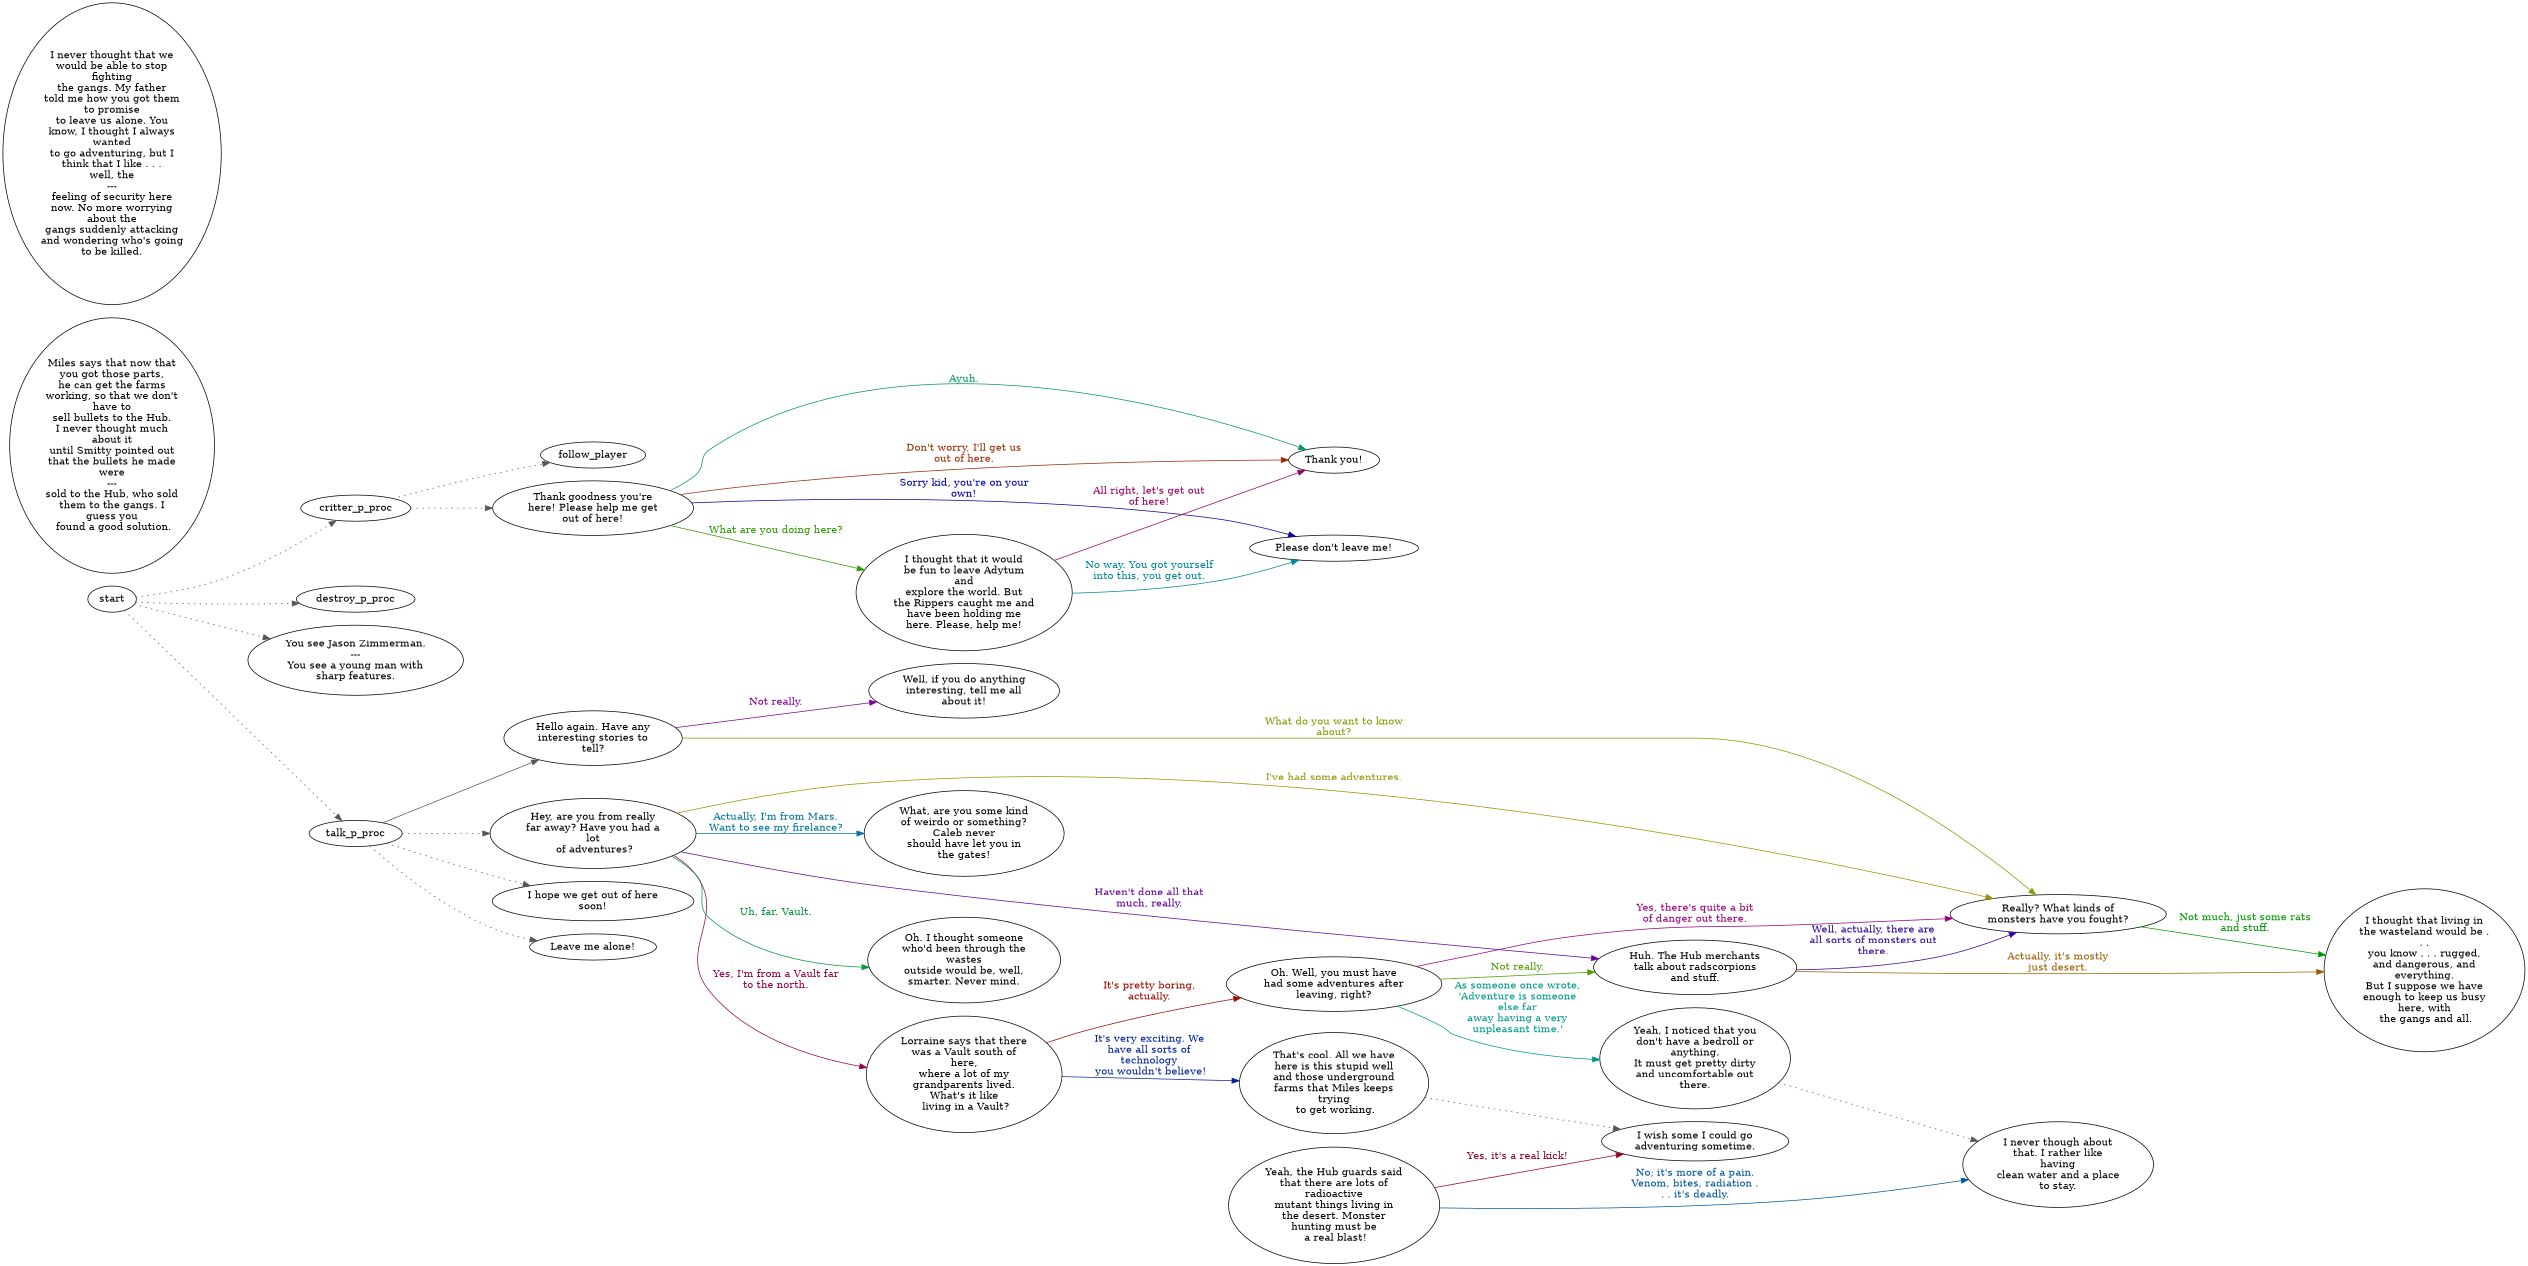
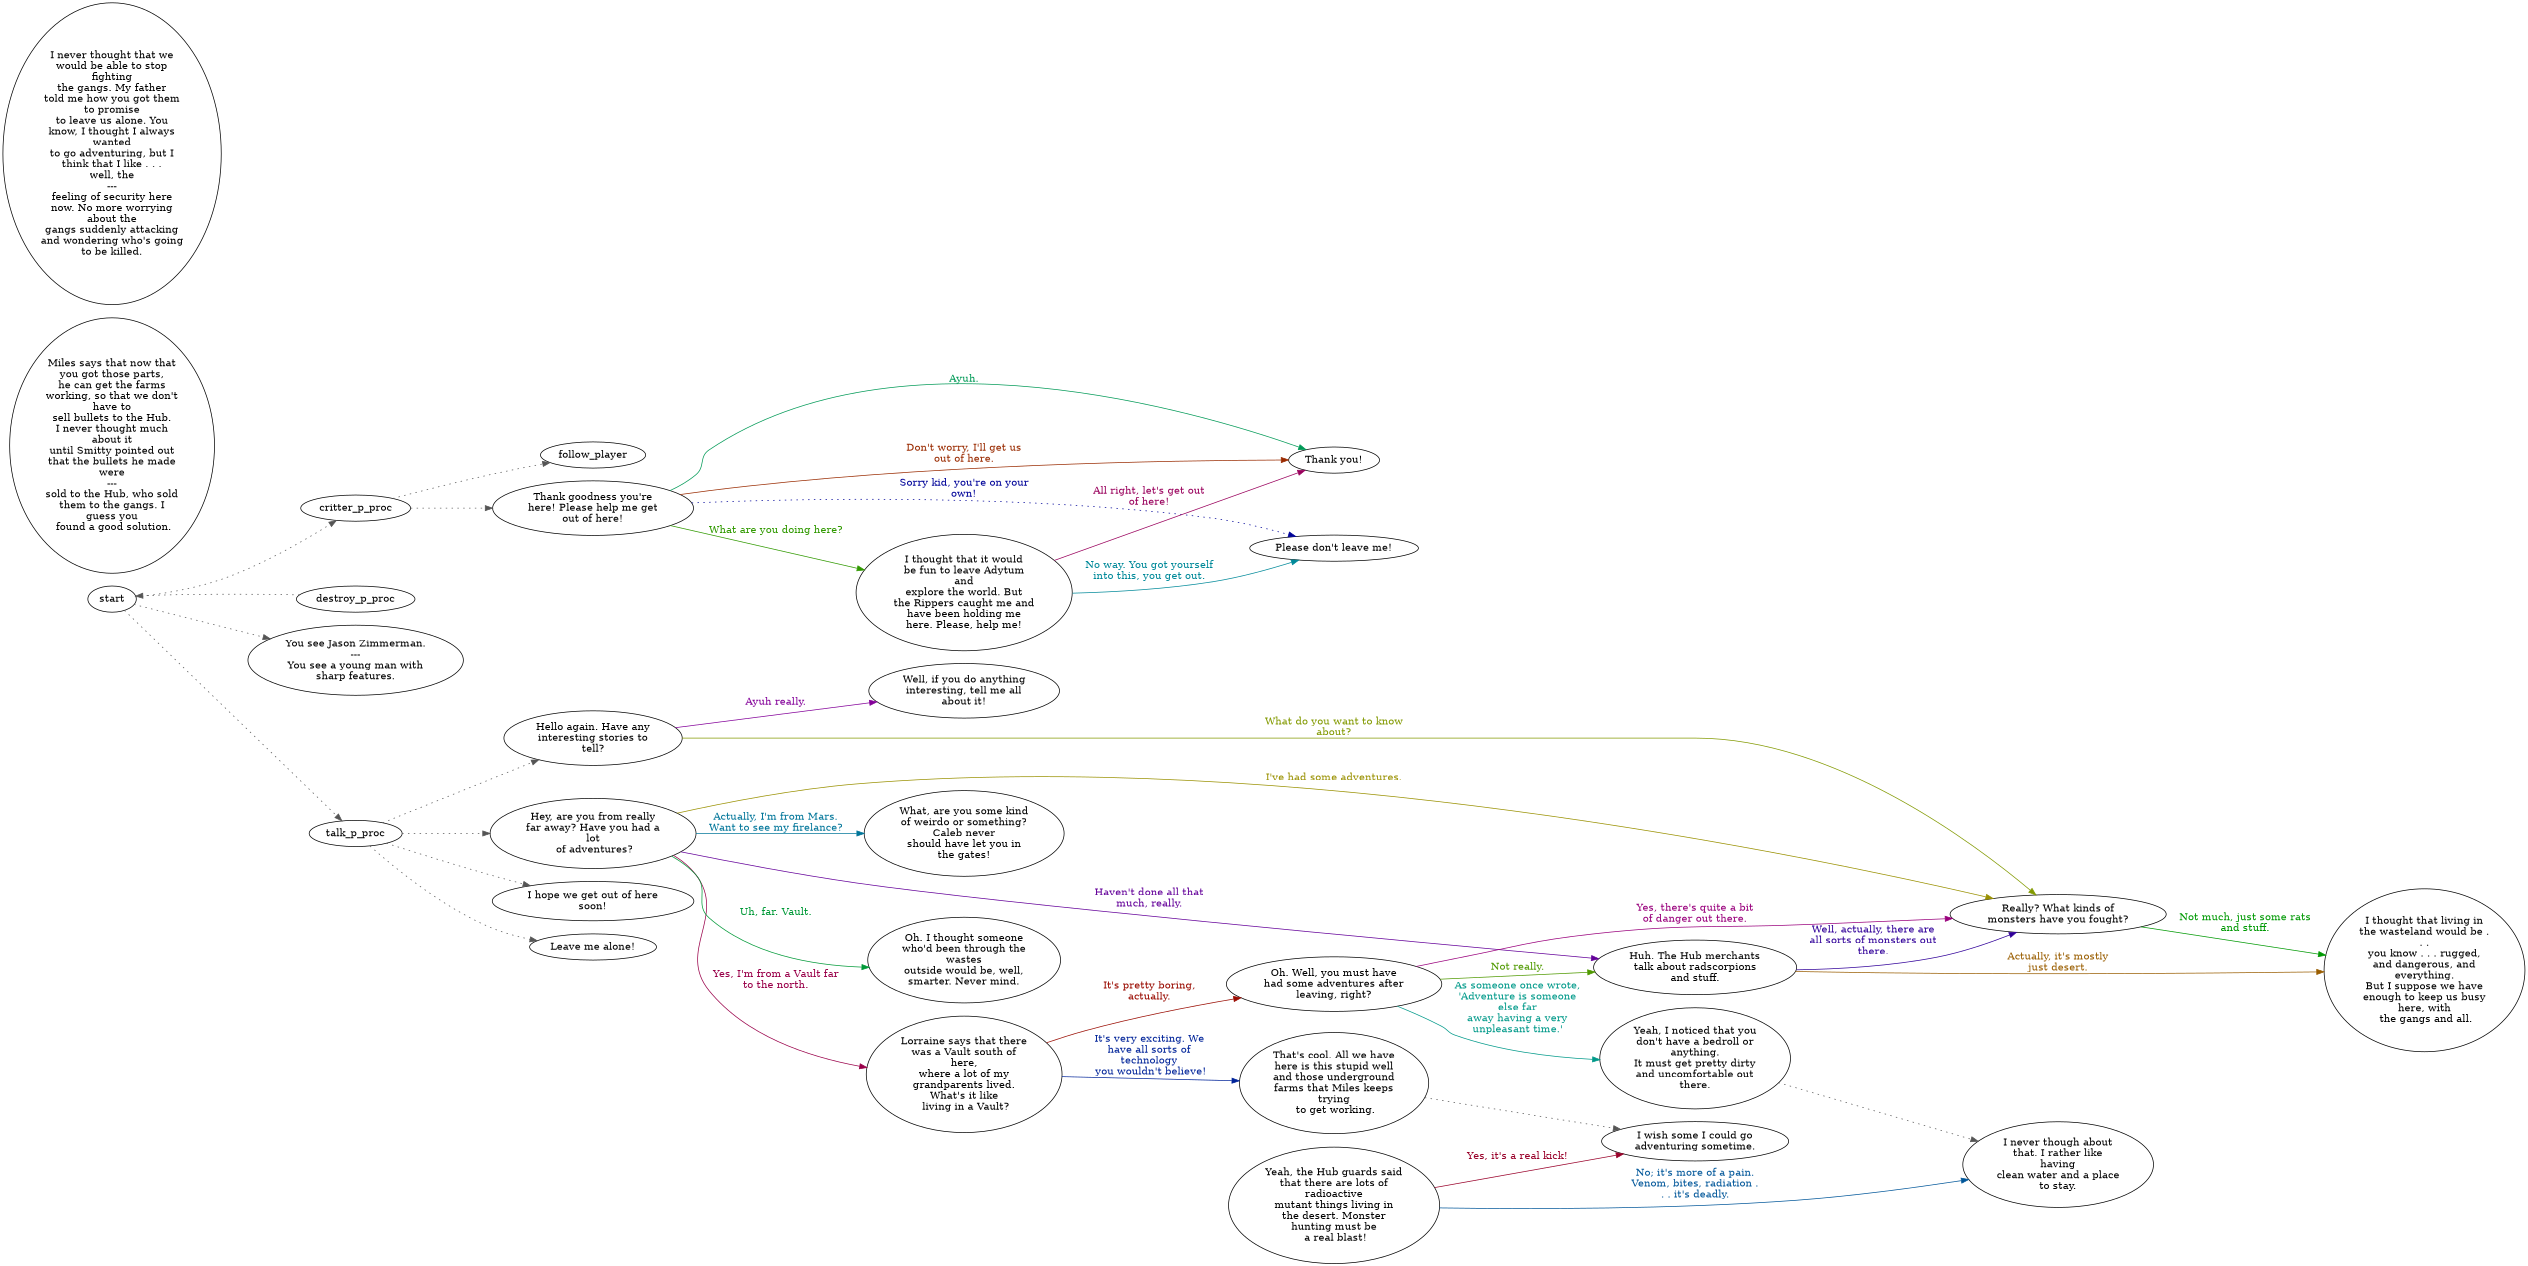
(991, 501) -> (991, 501)
(214, 604) -> (221, 594)
(776, 702) -> (776, 702)
(457, 793) -> (457, 793)
